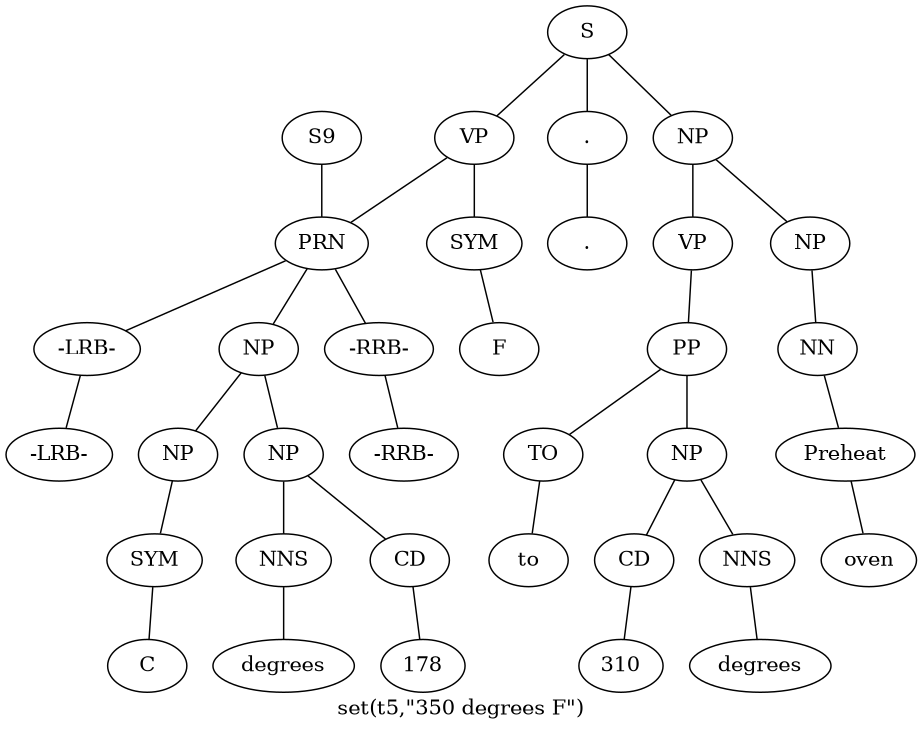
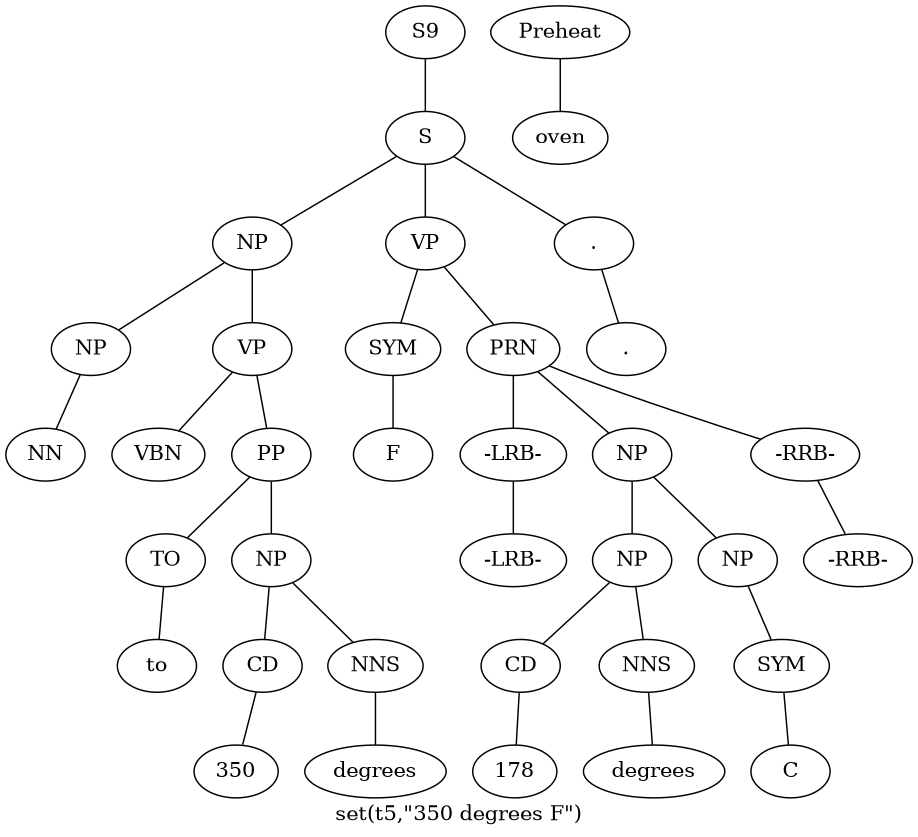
(322, 191) -> (425, 85)
(831, 402) -> none
none -> (158, 455)
(621, 666) -> (236, 771)
